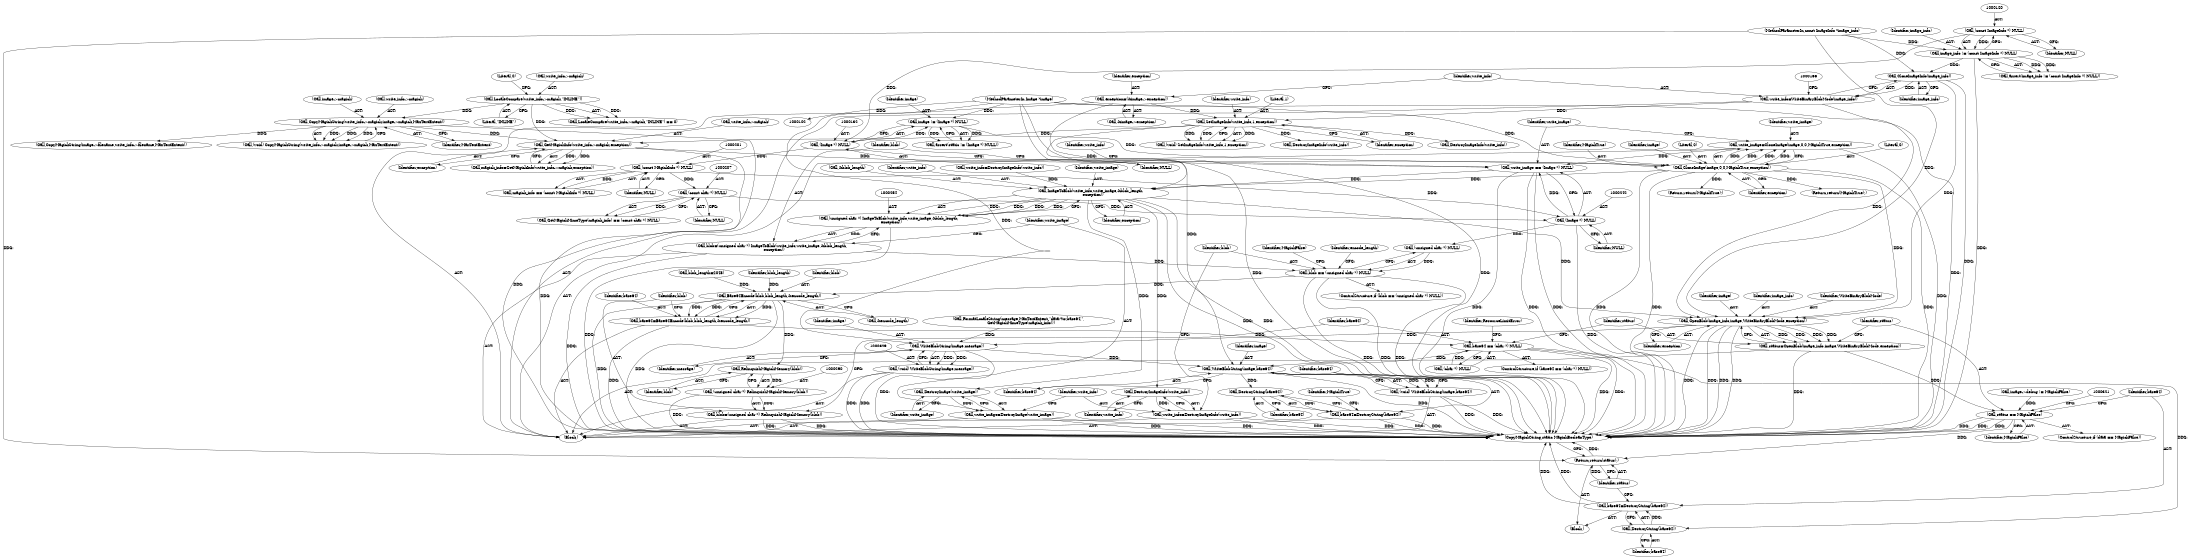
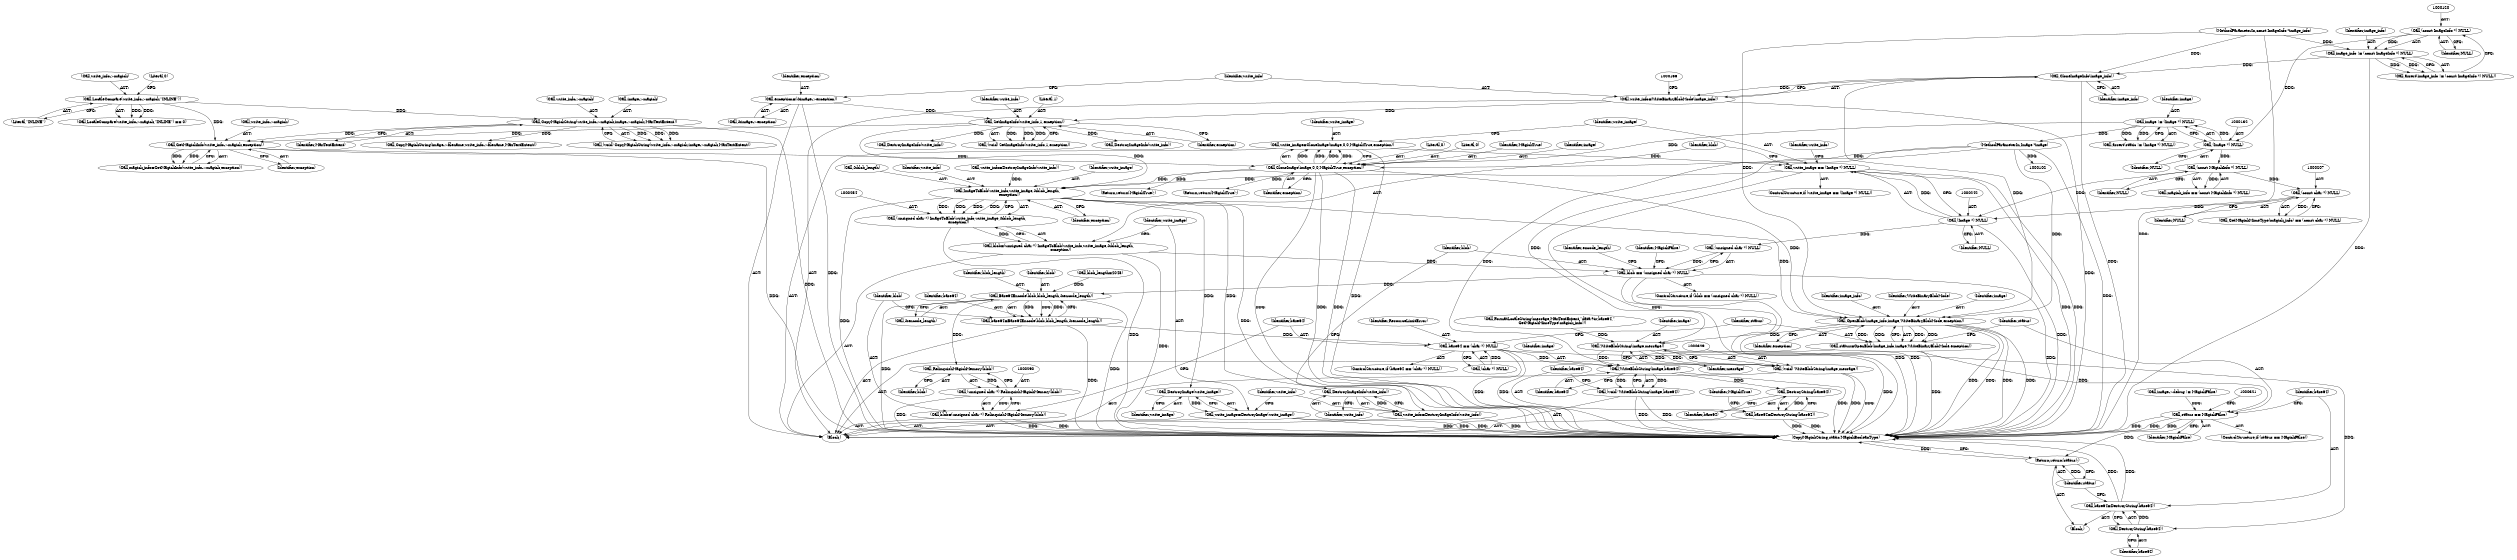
(1990, 45) -> (2484, 56)
(980, 111) -> (2091, 133)
(733, 145) -> none
(3, 153) -> (2139, 281)
none -> (1820, 193)
(775, 285) -> (1021, 285)
(1498, 335) -> (1447, 335)
none -> (1010, 406)
(2099, 438) -> (2264, 438)
